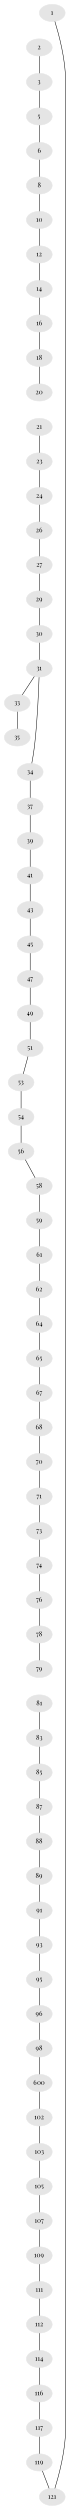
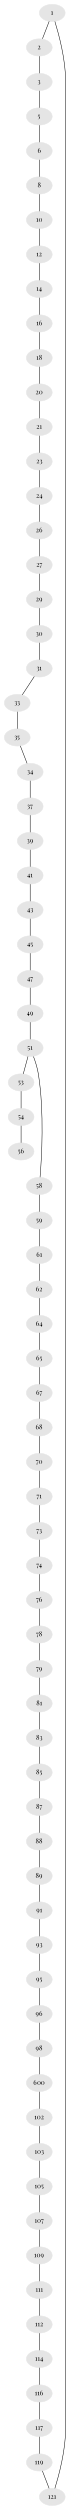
none -> (46, 30)
none -> (39, 410)
(37, 720) -> (24, 755)
(30, 1169) -> (42, 1116)
none -> (39, 1686)
